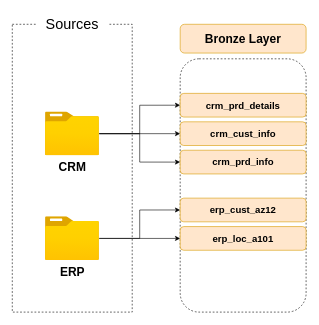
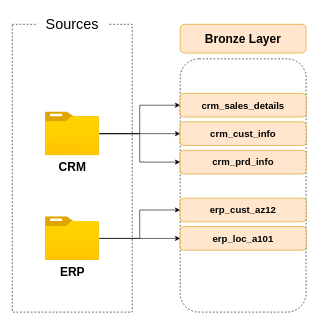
(243, 105) -> (243, 105)
